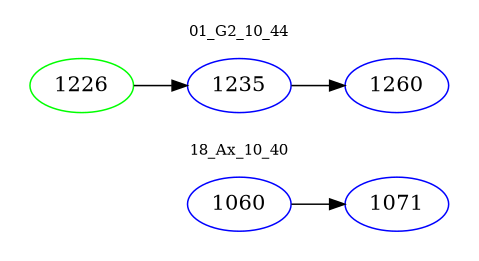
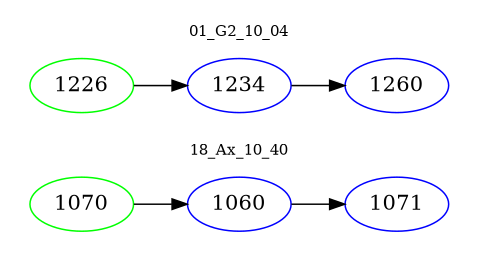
(239, 32) -> (239, 32)
(239, 86) -> (239, 86)
none -> (82, 204)
